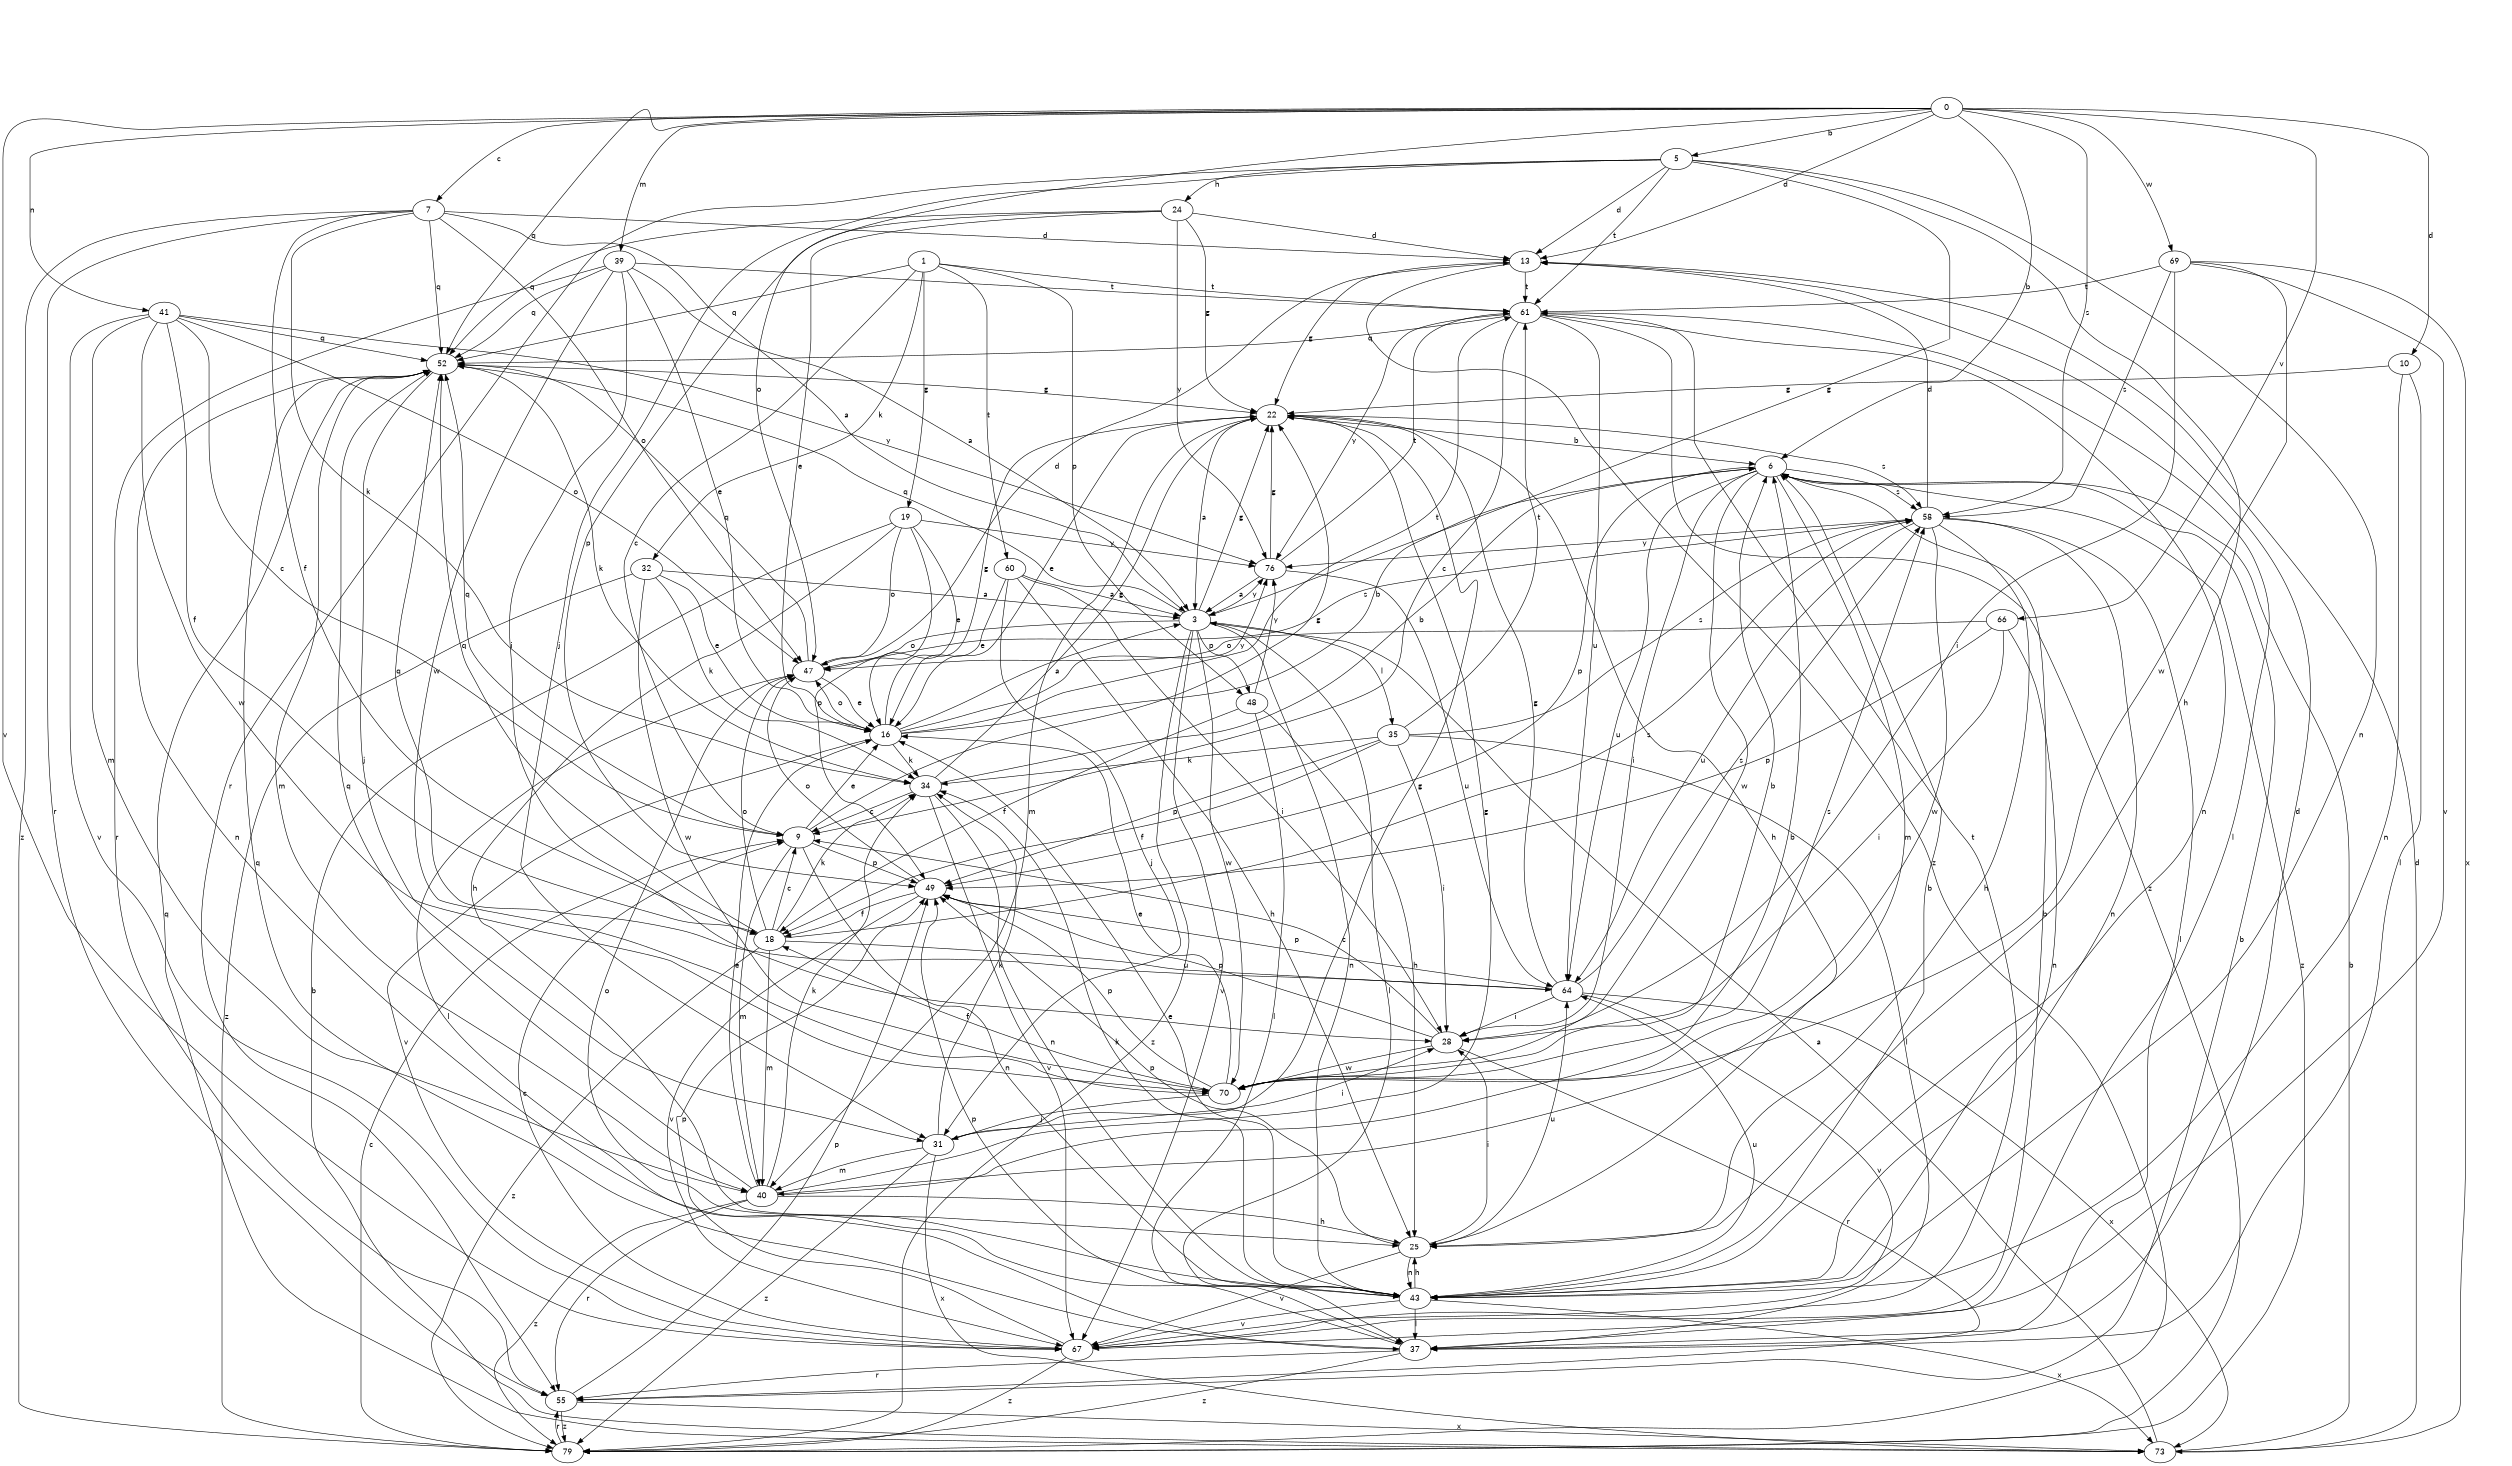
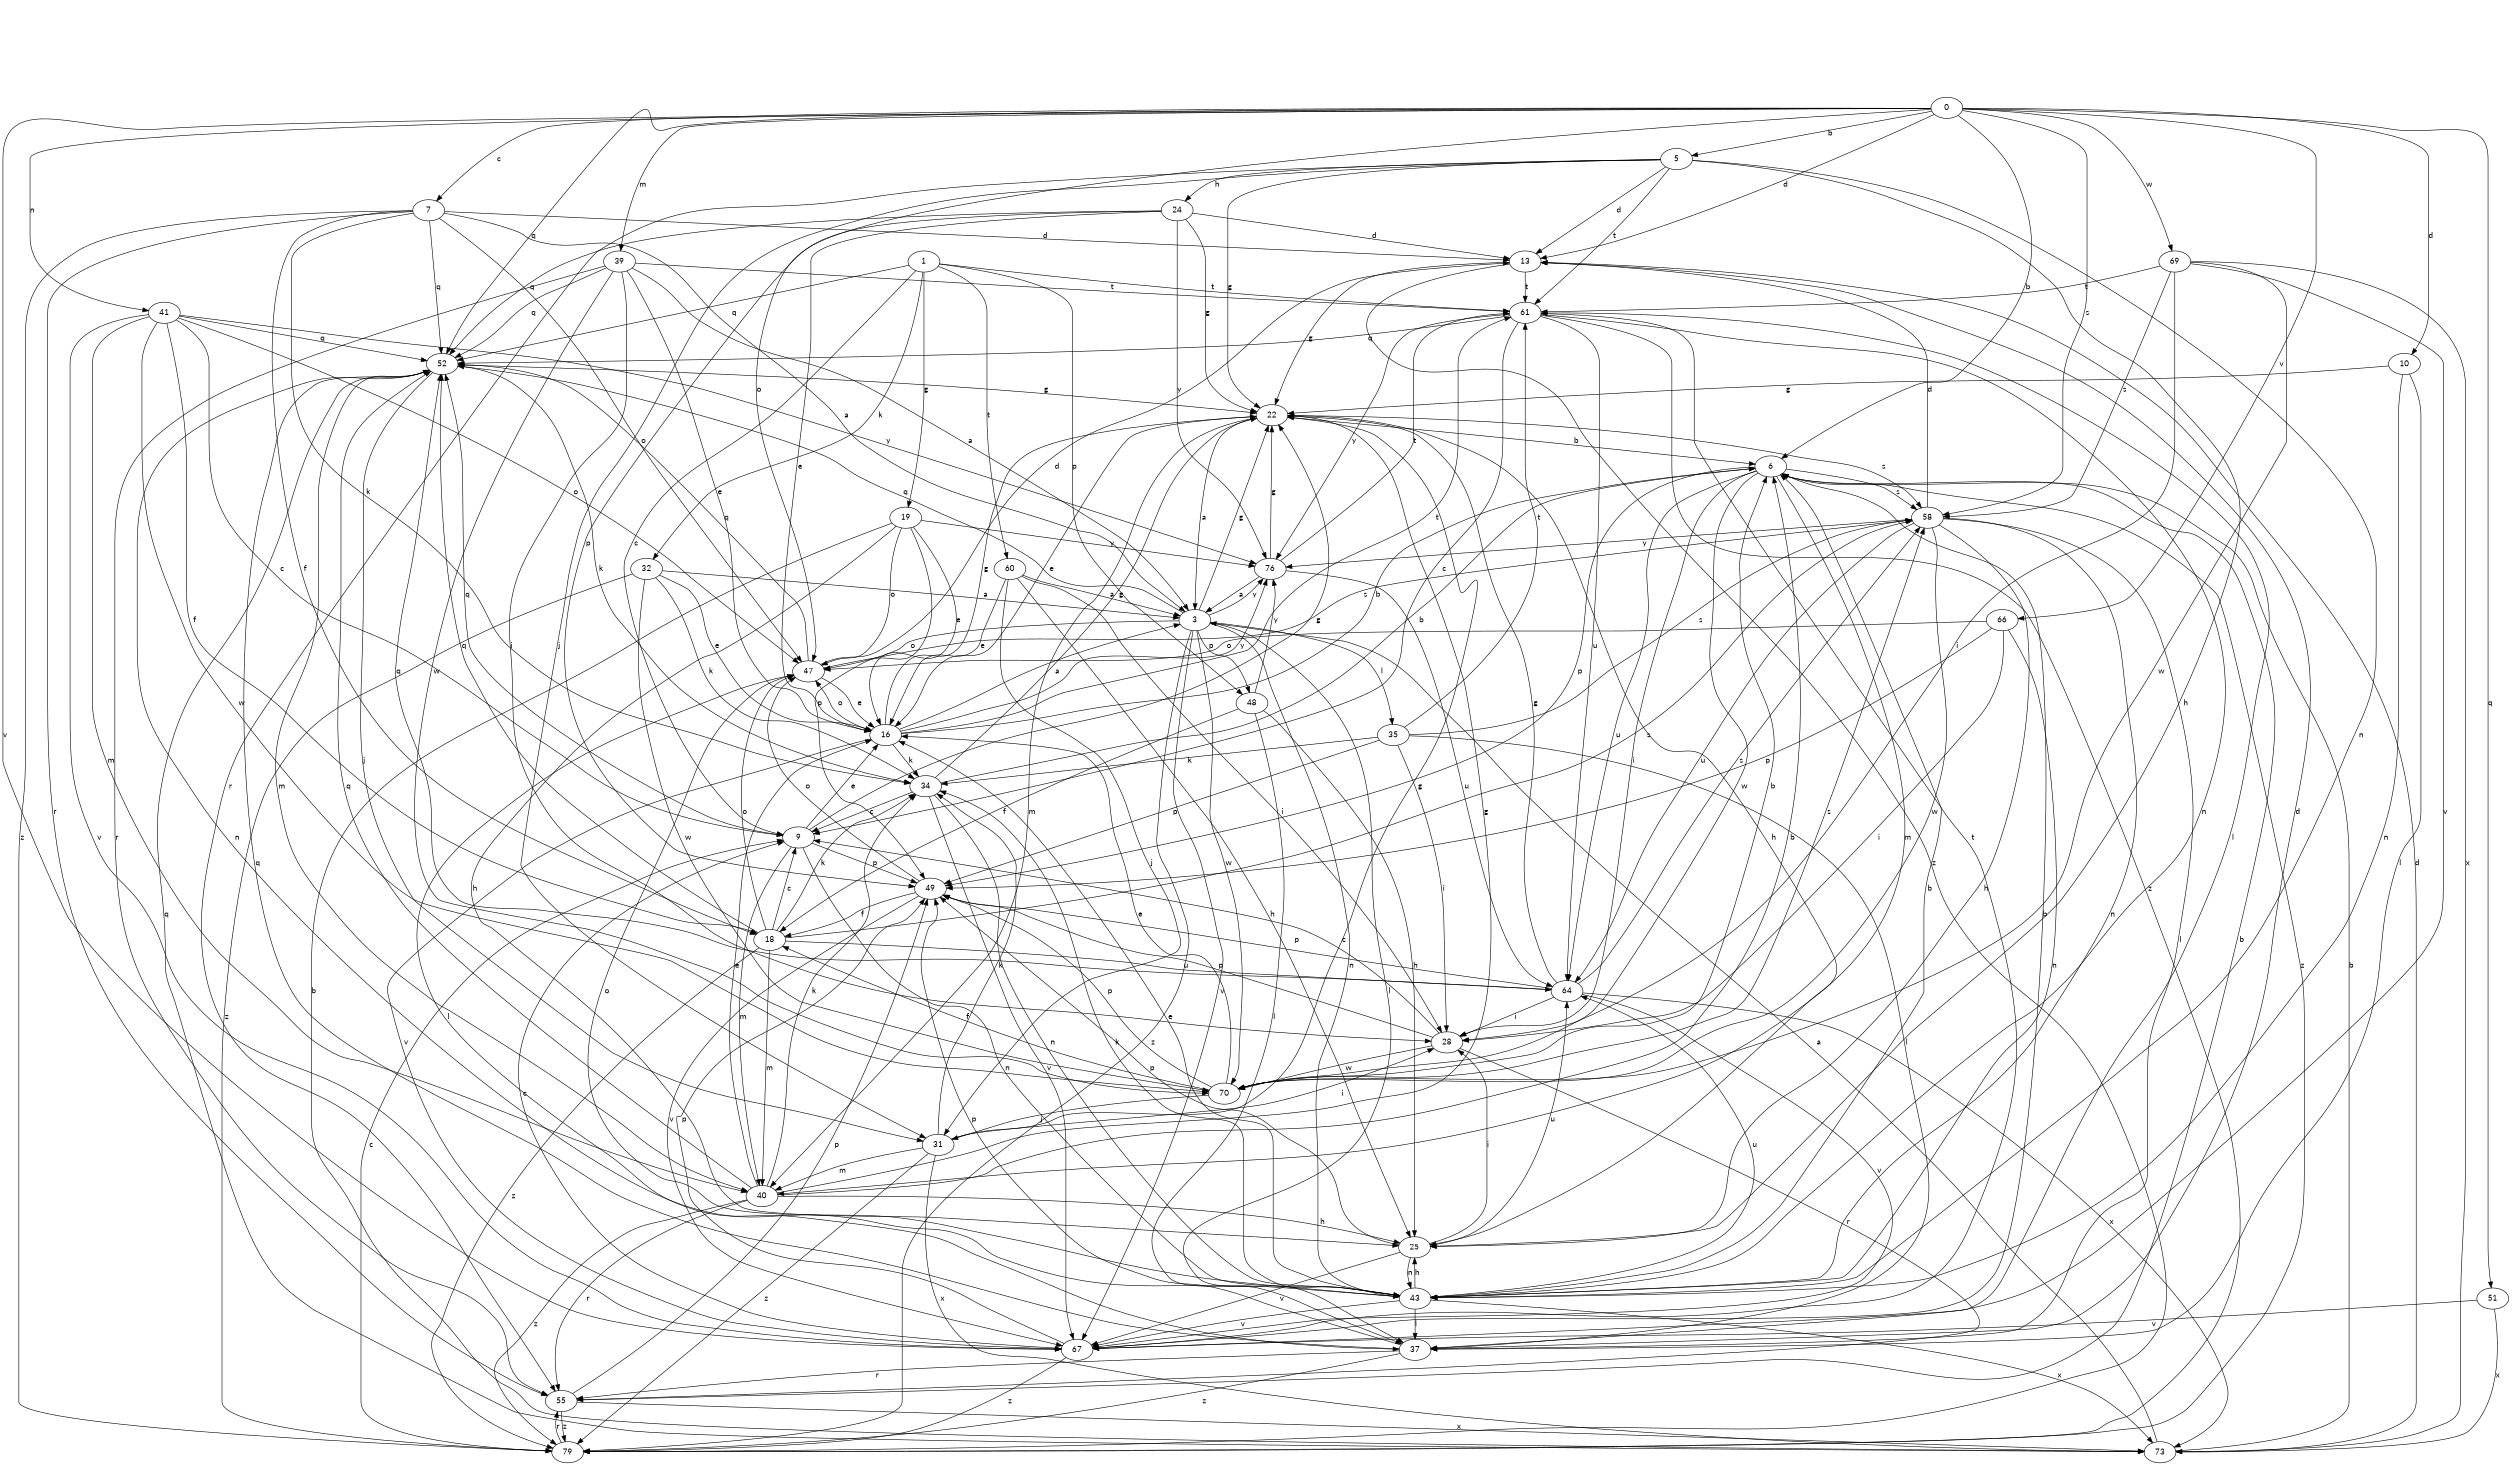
(1753, 414) -> (1338, 175)
(1054, 842) -> none
none -> (2493, 1299)
